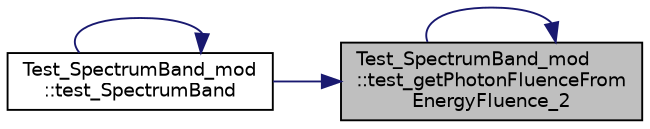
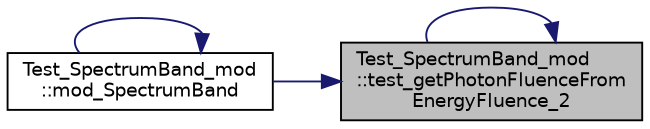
(140, 81) -> (140, 81)
